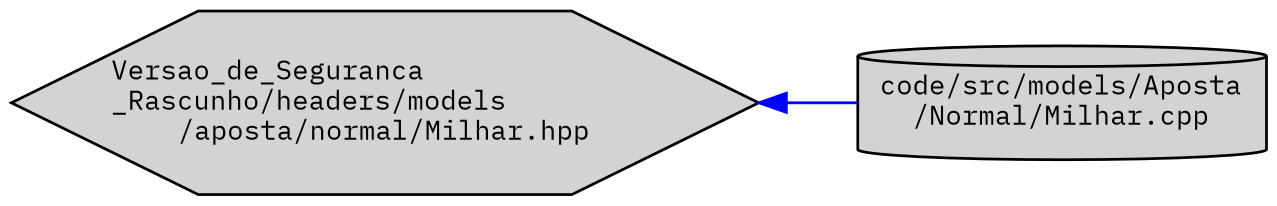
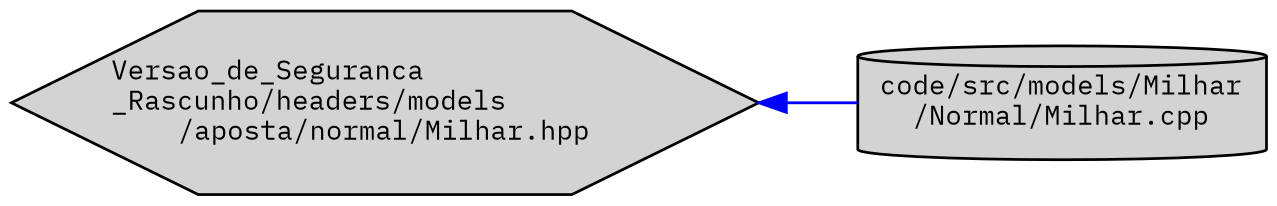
(1062, 103) -> (1062, 103)
